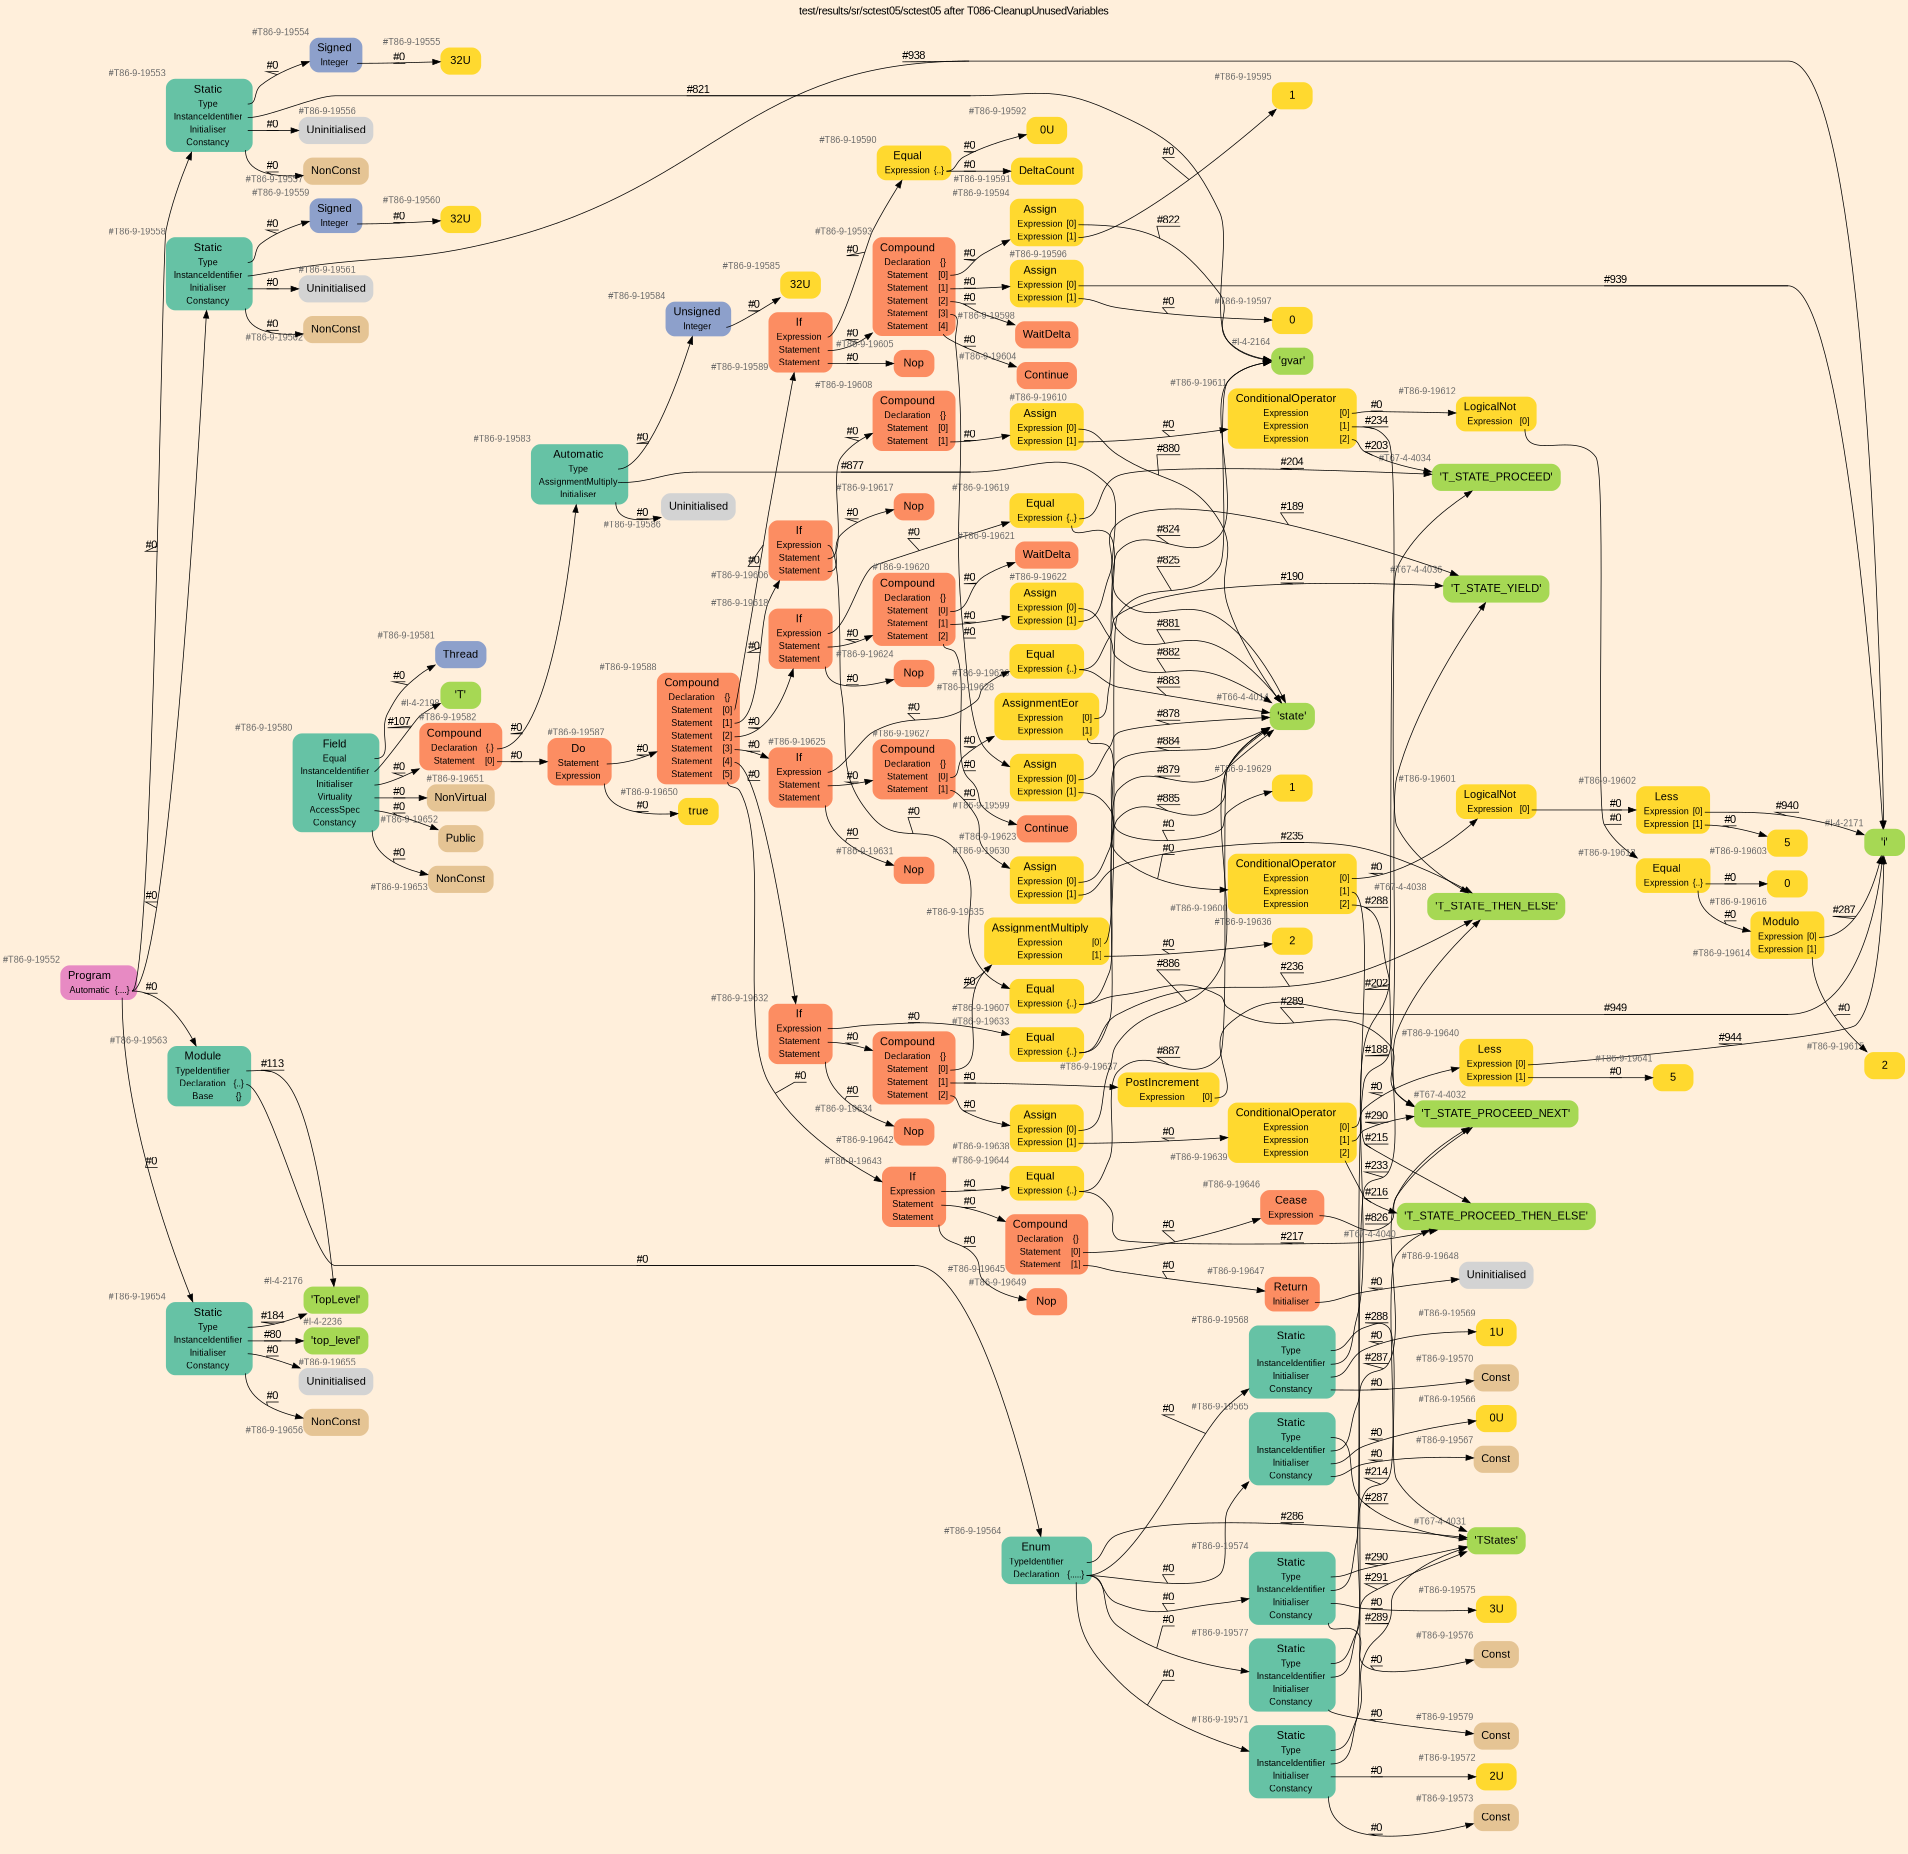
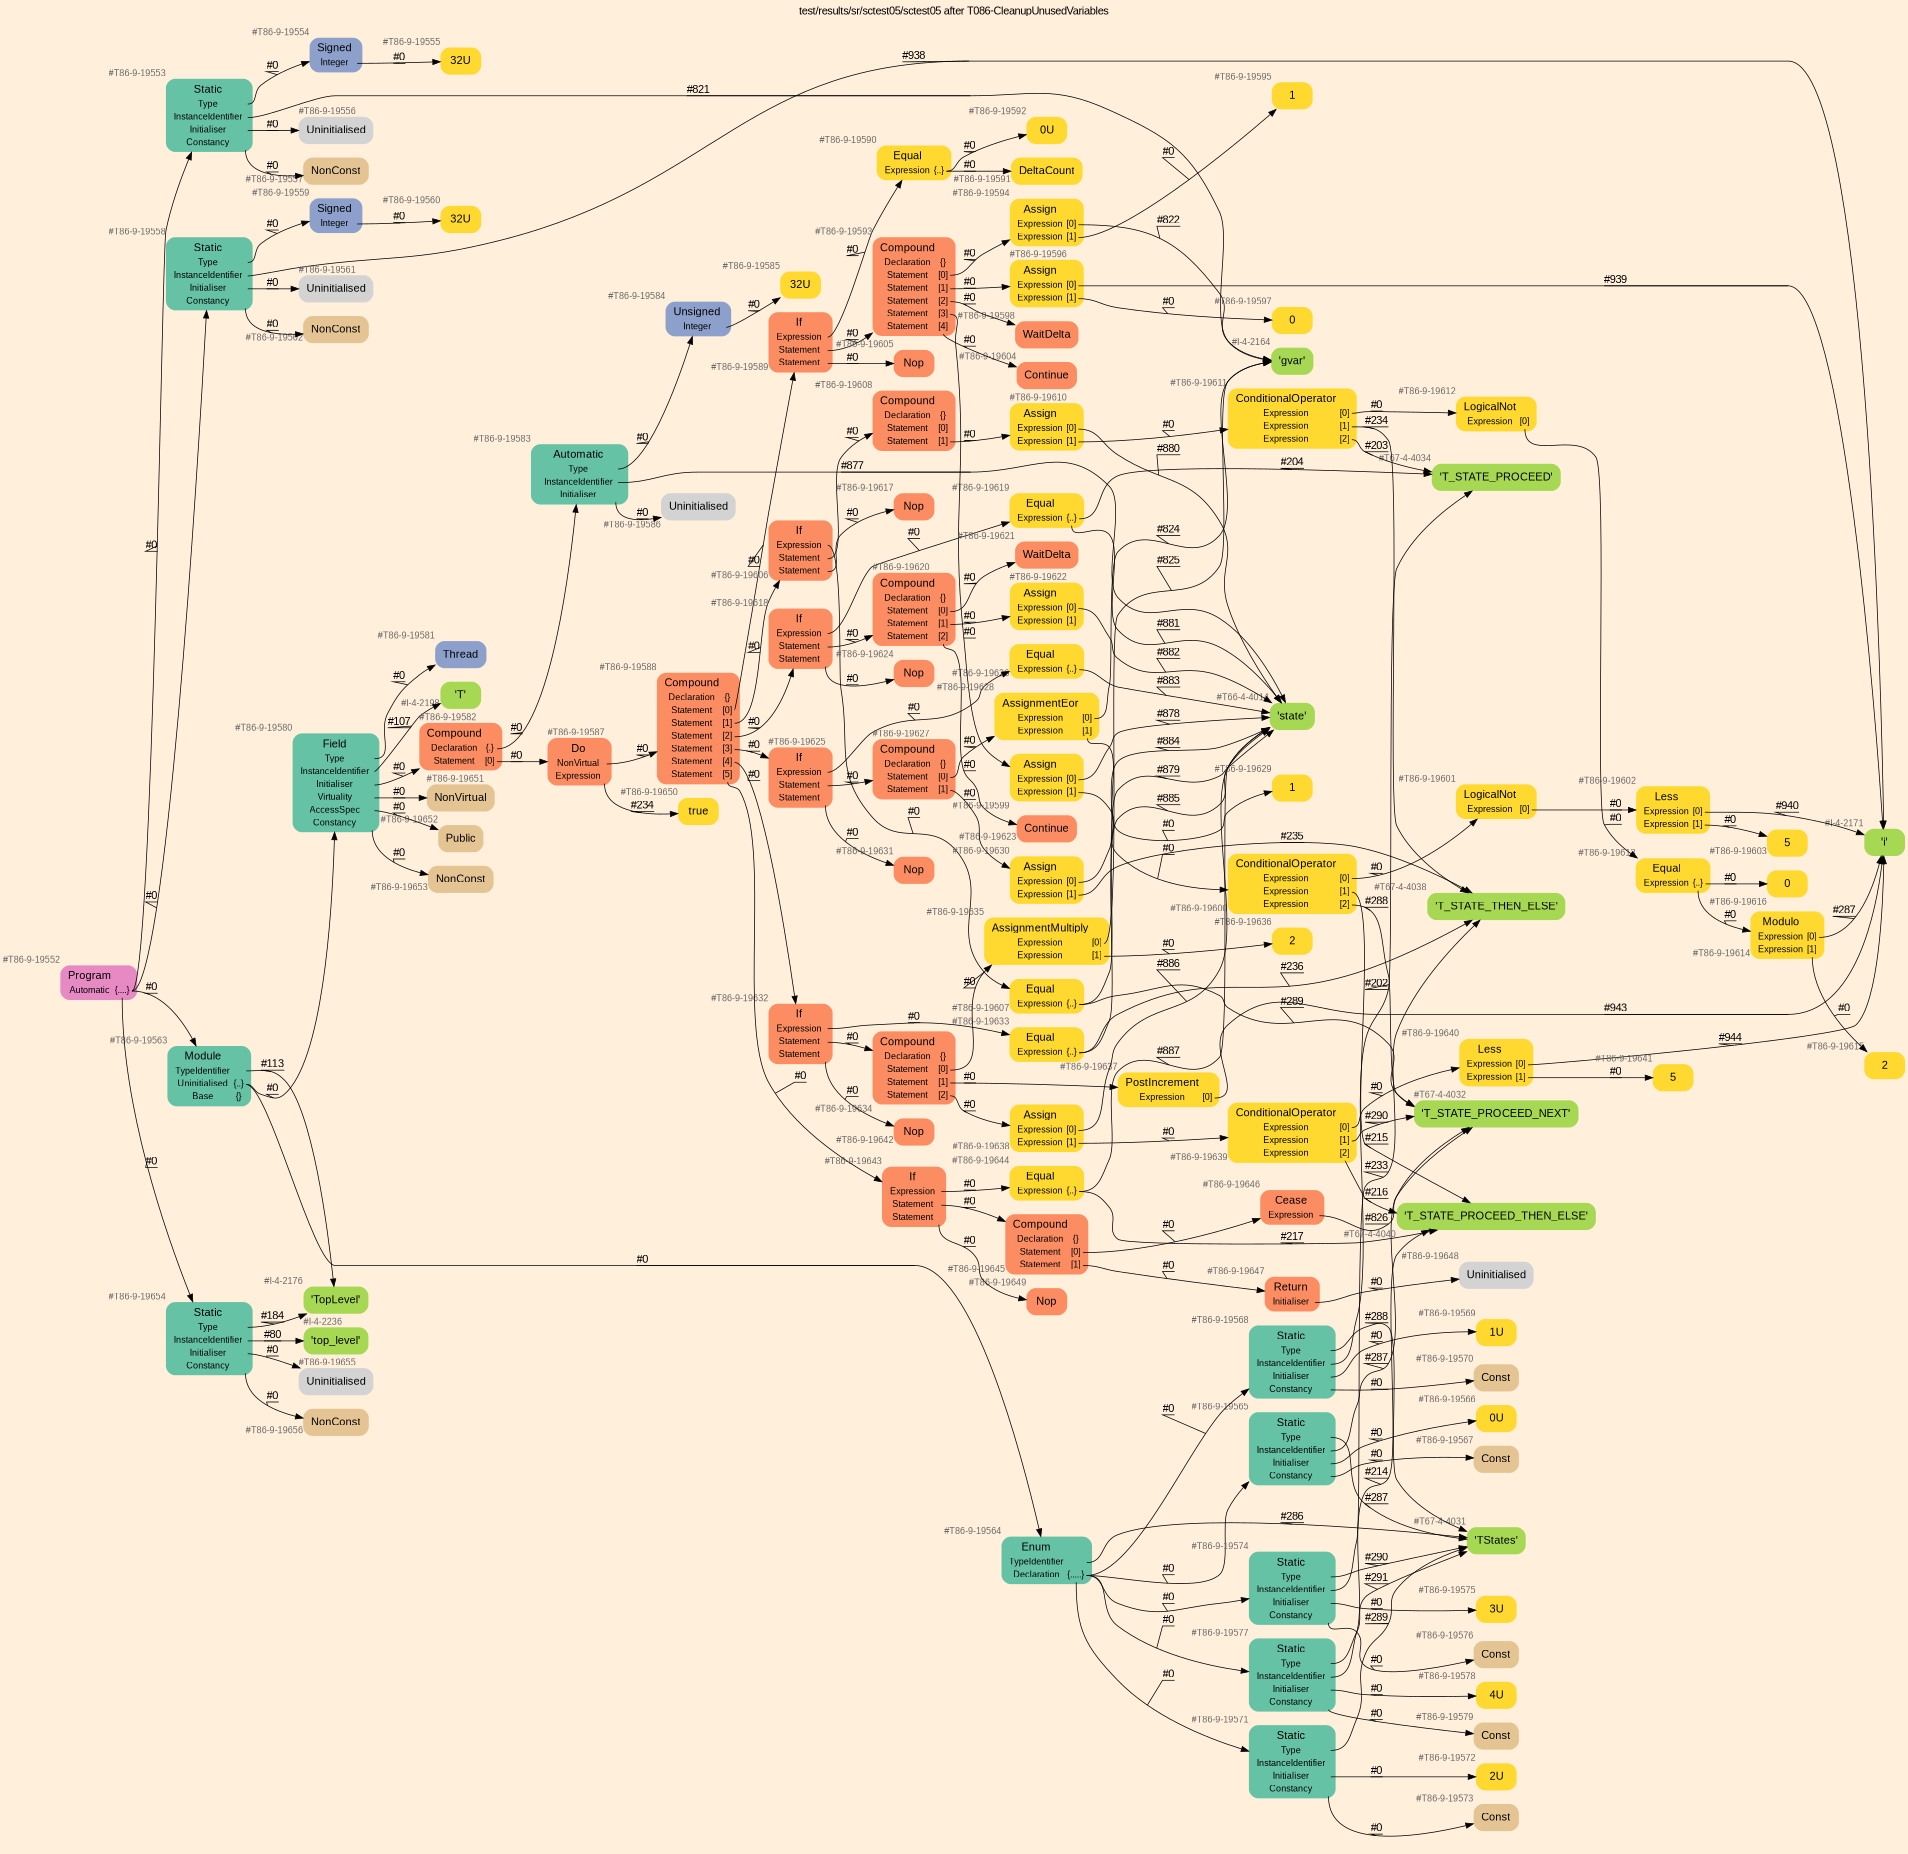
(578, 482) -> (578, 482)
(1496, 589) -> none
(335, 759) -> (335, 759)
(578, 763) -> (578, 763)
(643, 806) -> (643, 806)
none -> (321, 992)
(1616, 1009) -> (1616, 1009)
(203, 1084) -> (203, 1084)
none -> (1496, 1695)
